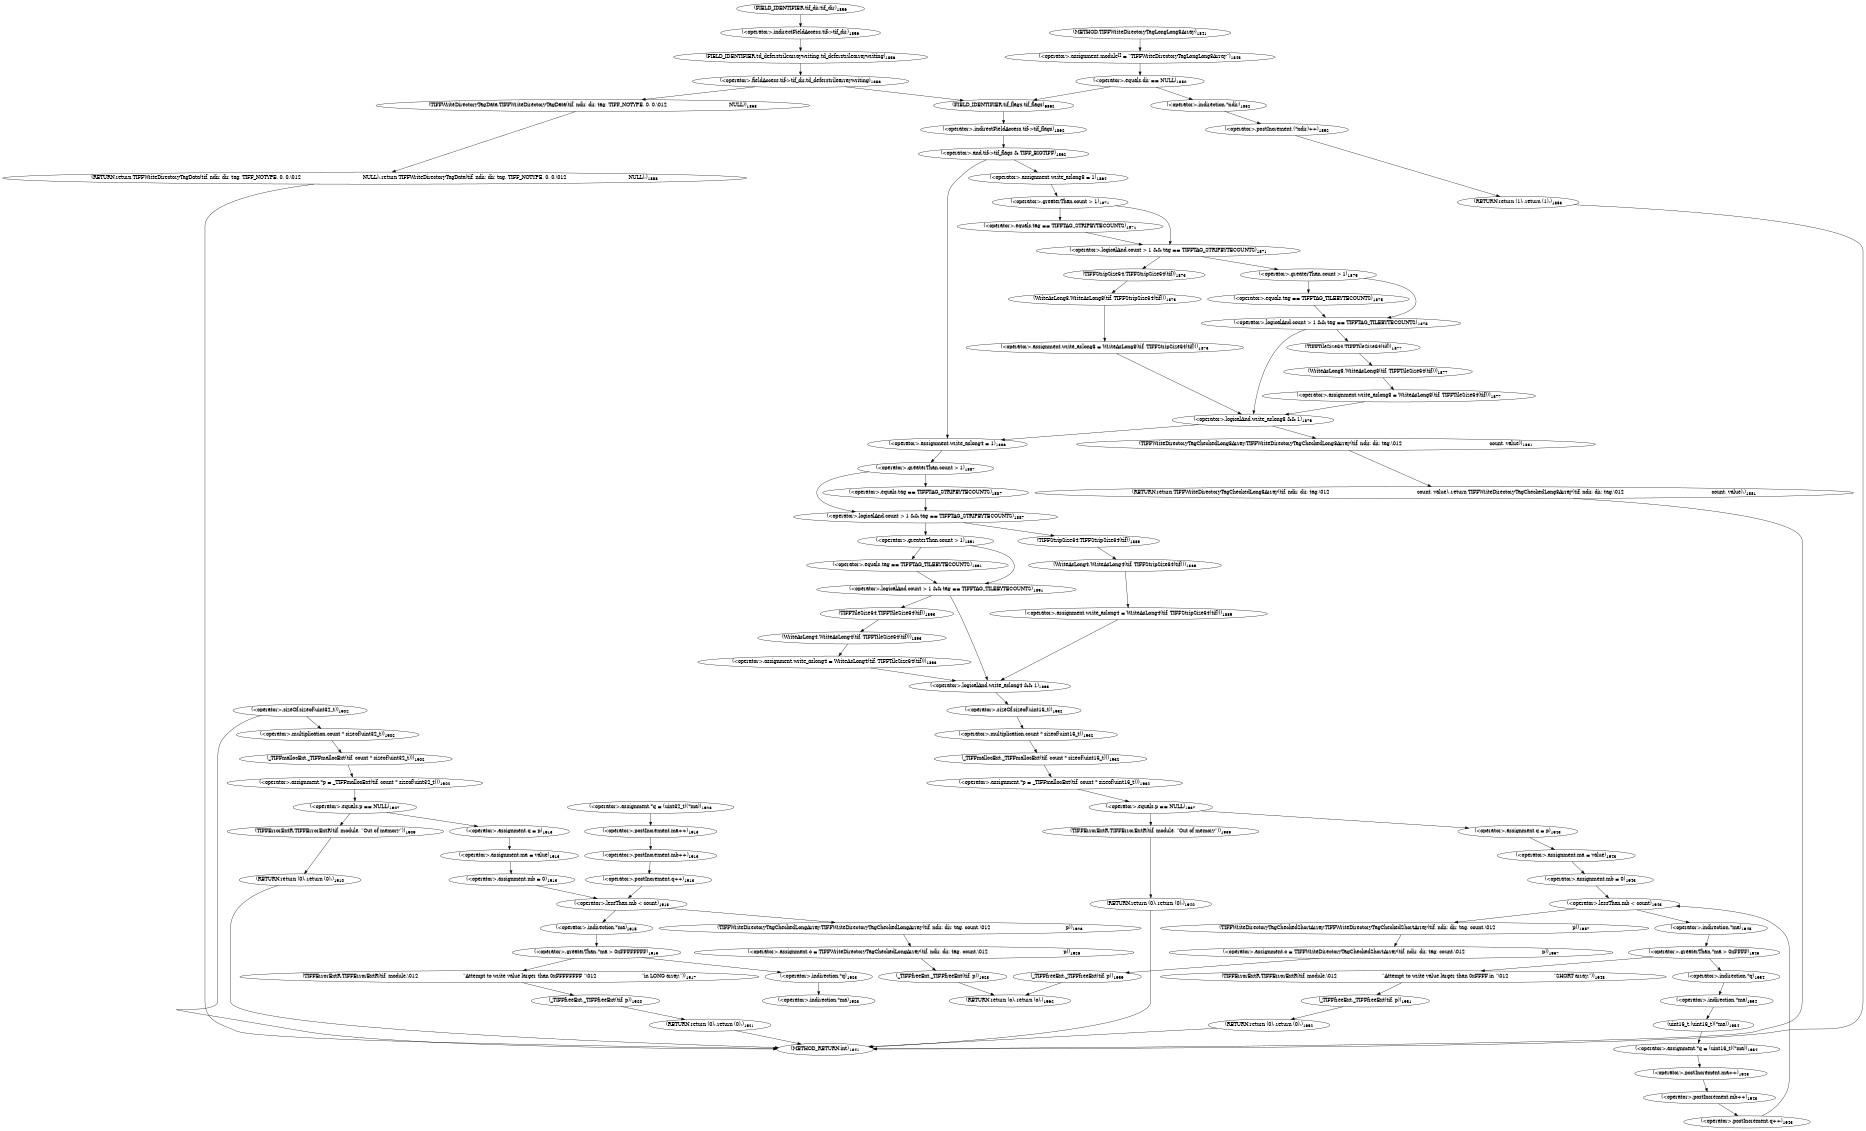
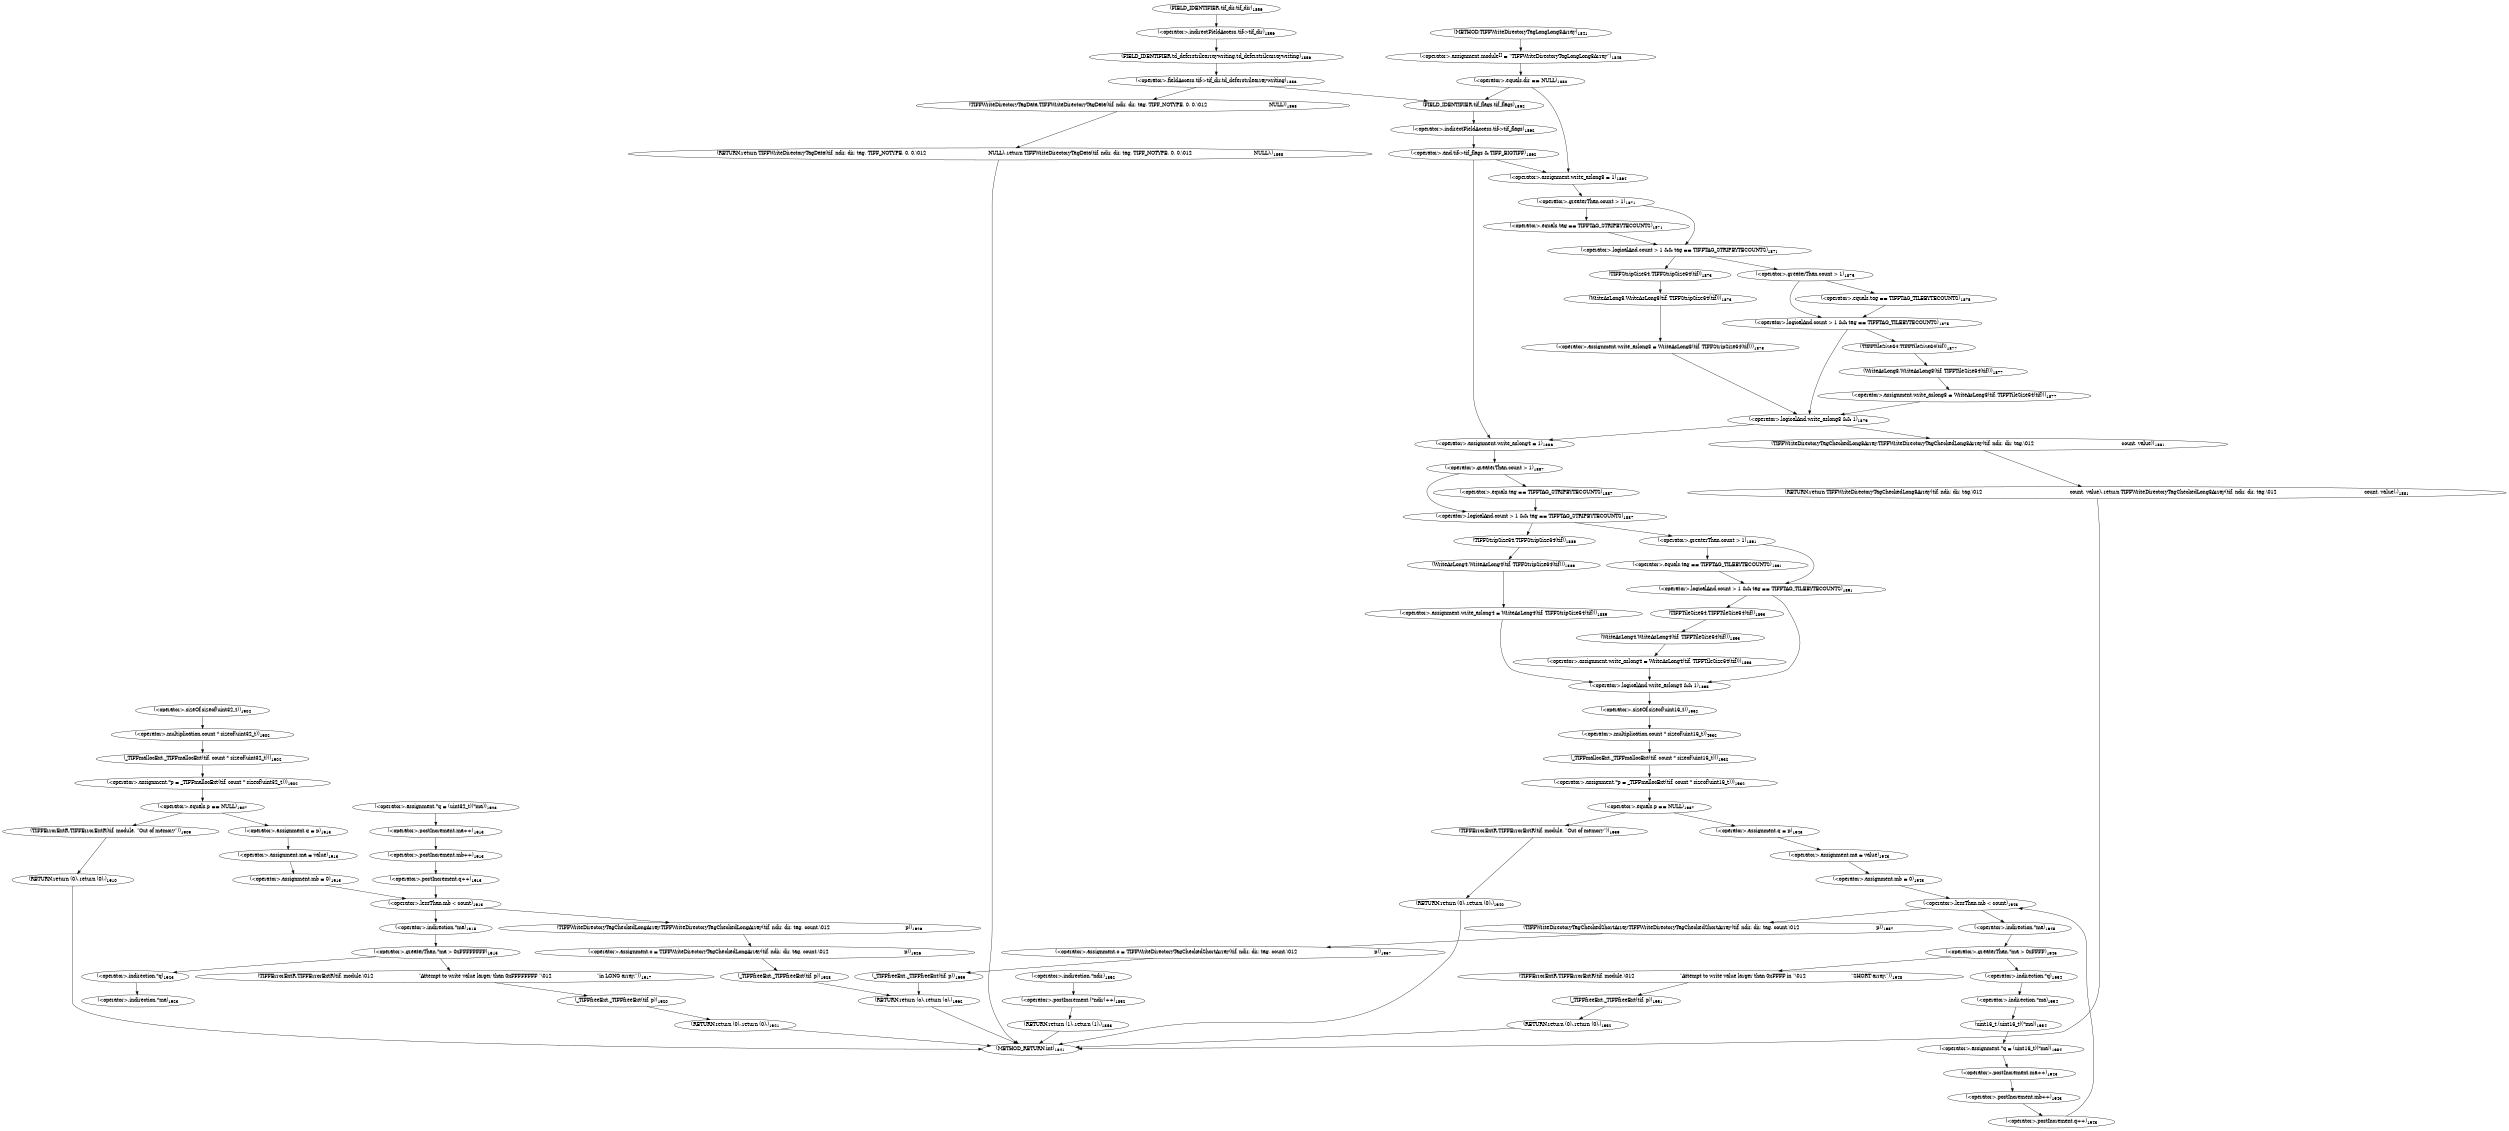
(1173, 93) -> (1560, 123)
(1050, 105) -> (1520, 105)
(1088, 734) -> (1712, 734)
(299, 1030) -> (973, 1025)
